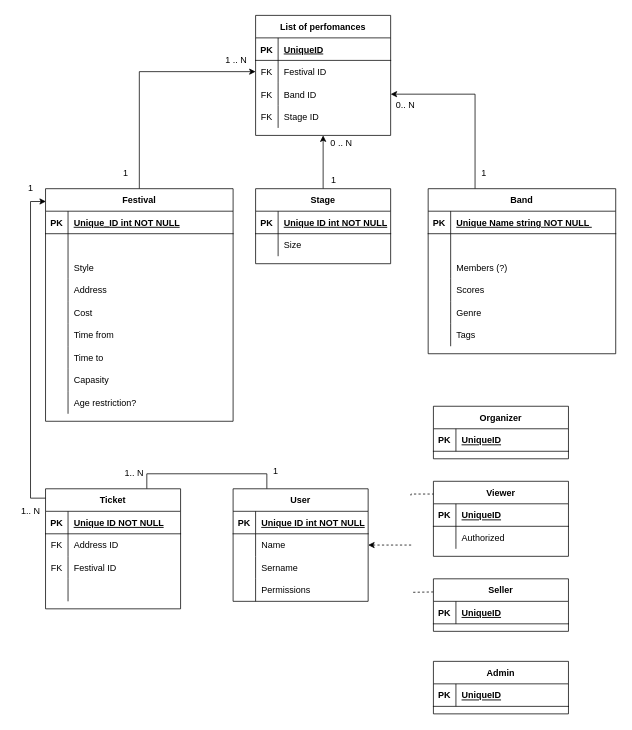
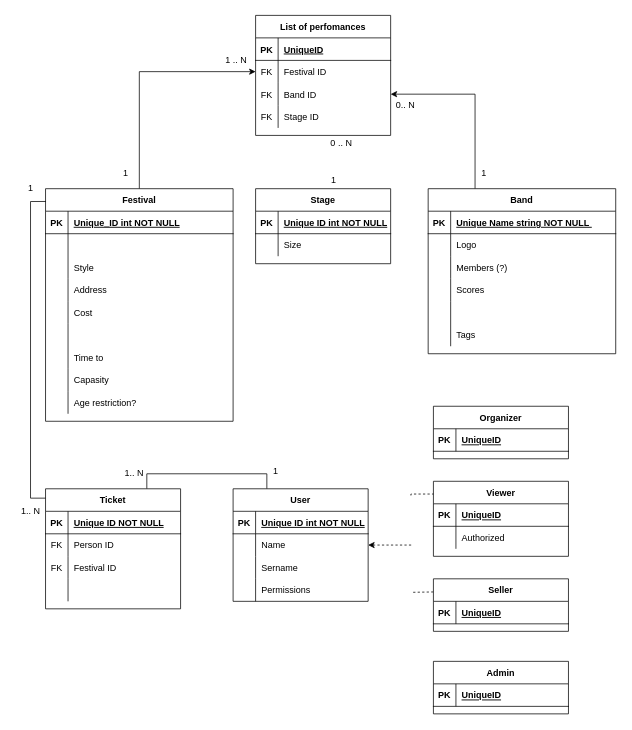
(323, 142) -> none
(39, 201) -> (41, 201)
none -> (533, 245)
(533, 312) -> none
(150, 335) -> none
(98, 545) -> (95, 545)
